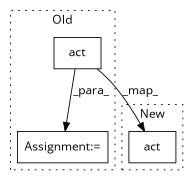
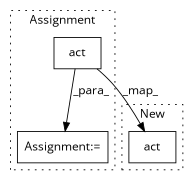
(63, 20) -> (63, 20)
